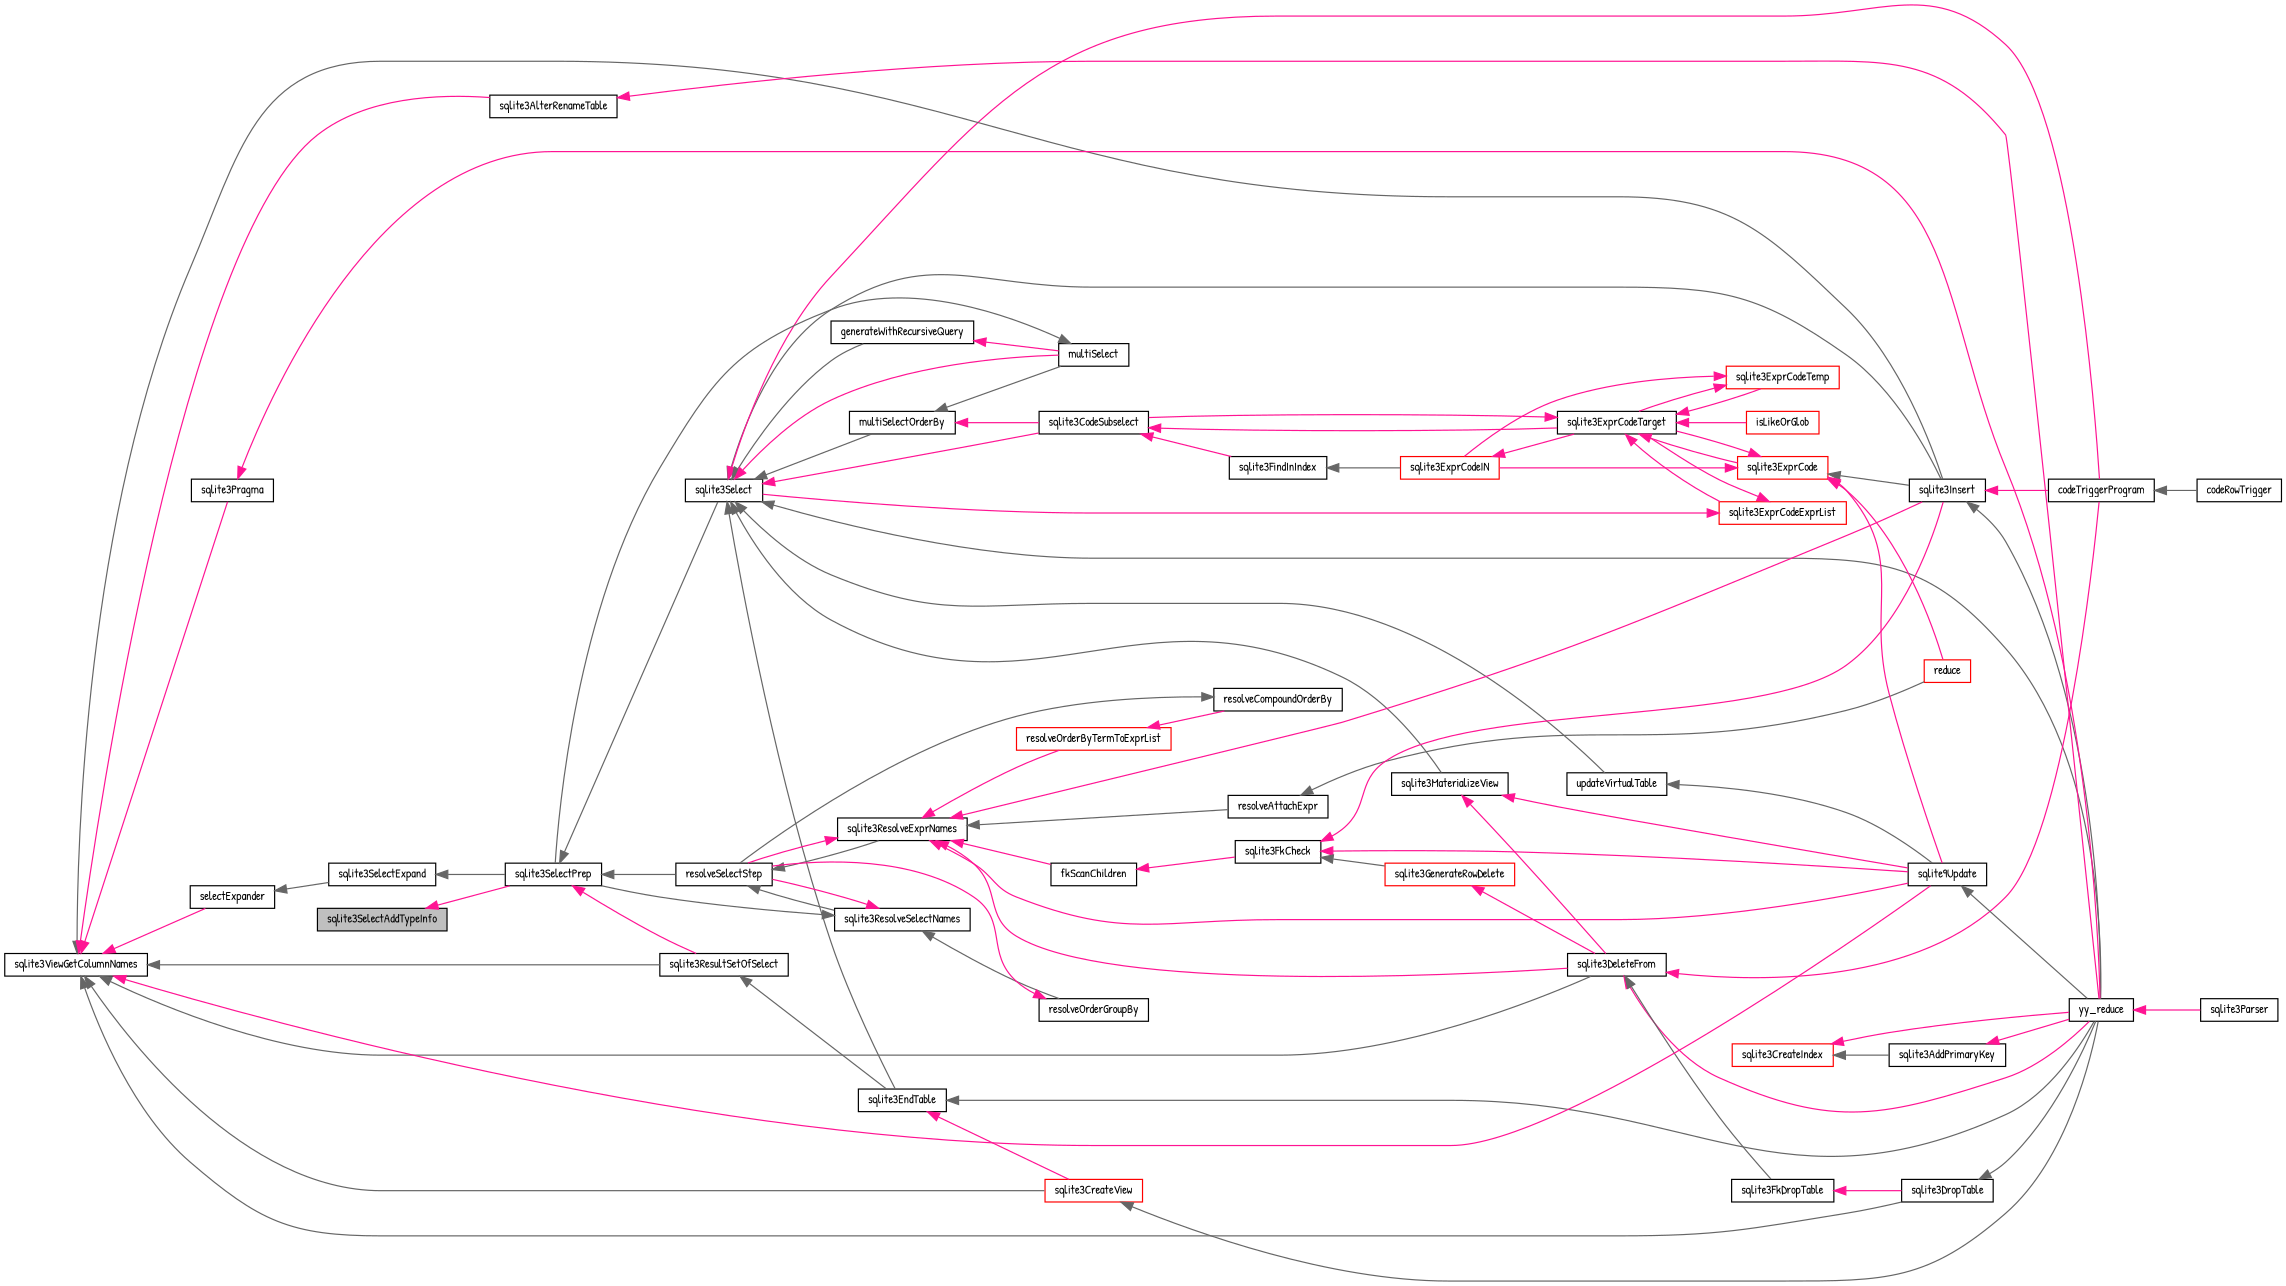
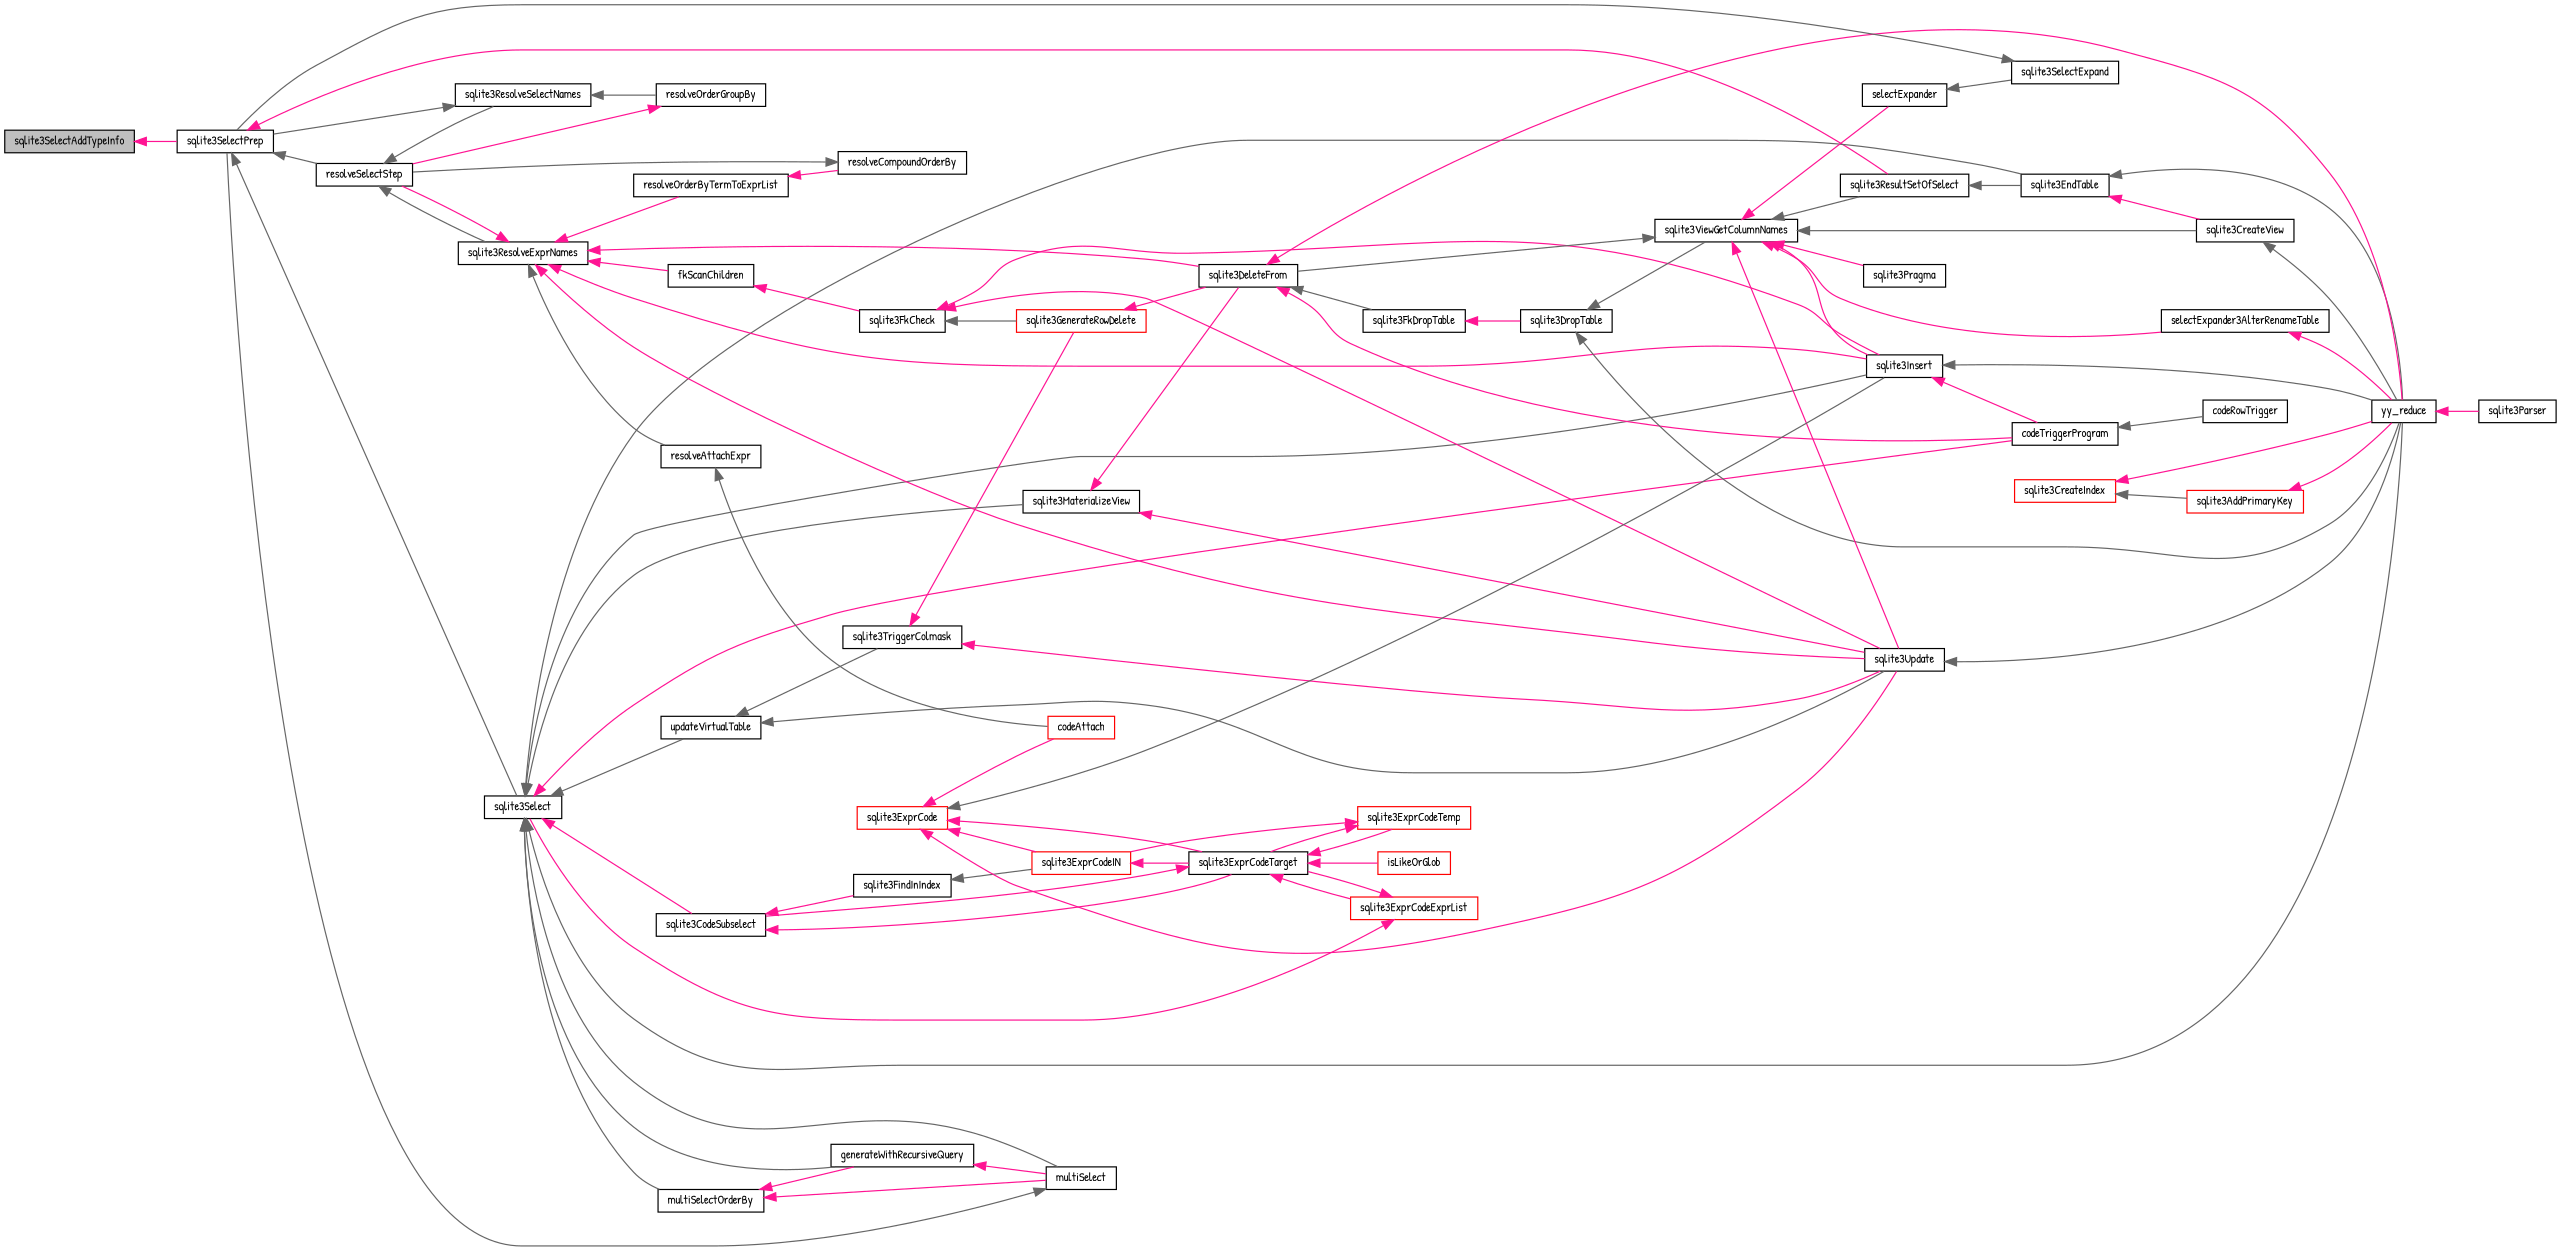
(741, 74) -> (1821, 304)
(553, 106) -> (2245, 321)
(1416, 152) -> none
(888, 379) -> (705, 1120)
(1004, 387) -> (911, 1189)
(1003, 423) -> (813, 1177)
(1694, 452) -> none
none -> (902, 637)
(1947, 671) -> (1081, 728)
(1094, 739) -> (711, 185)
(1947, 874) -> (1905, 660)
(825, 892) -> none
(1947, 1055) -> (2245, 502)
(1094, 1191) -> (2245, 231)
(934, 1236) -> (1652, 273)
